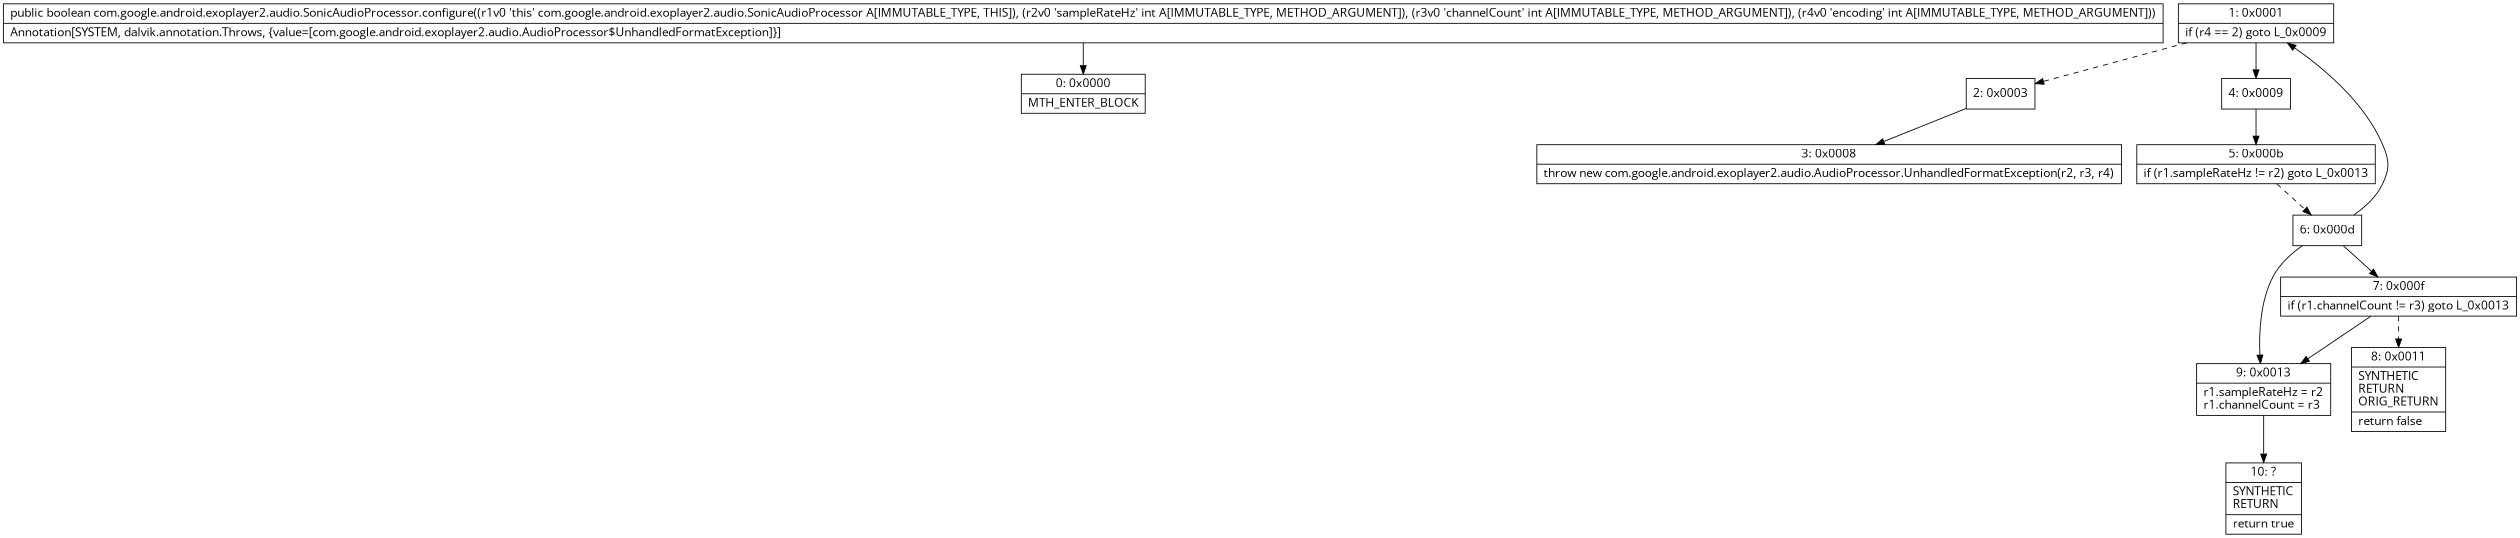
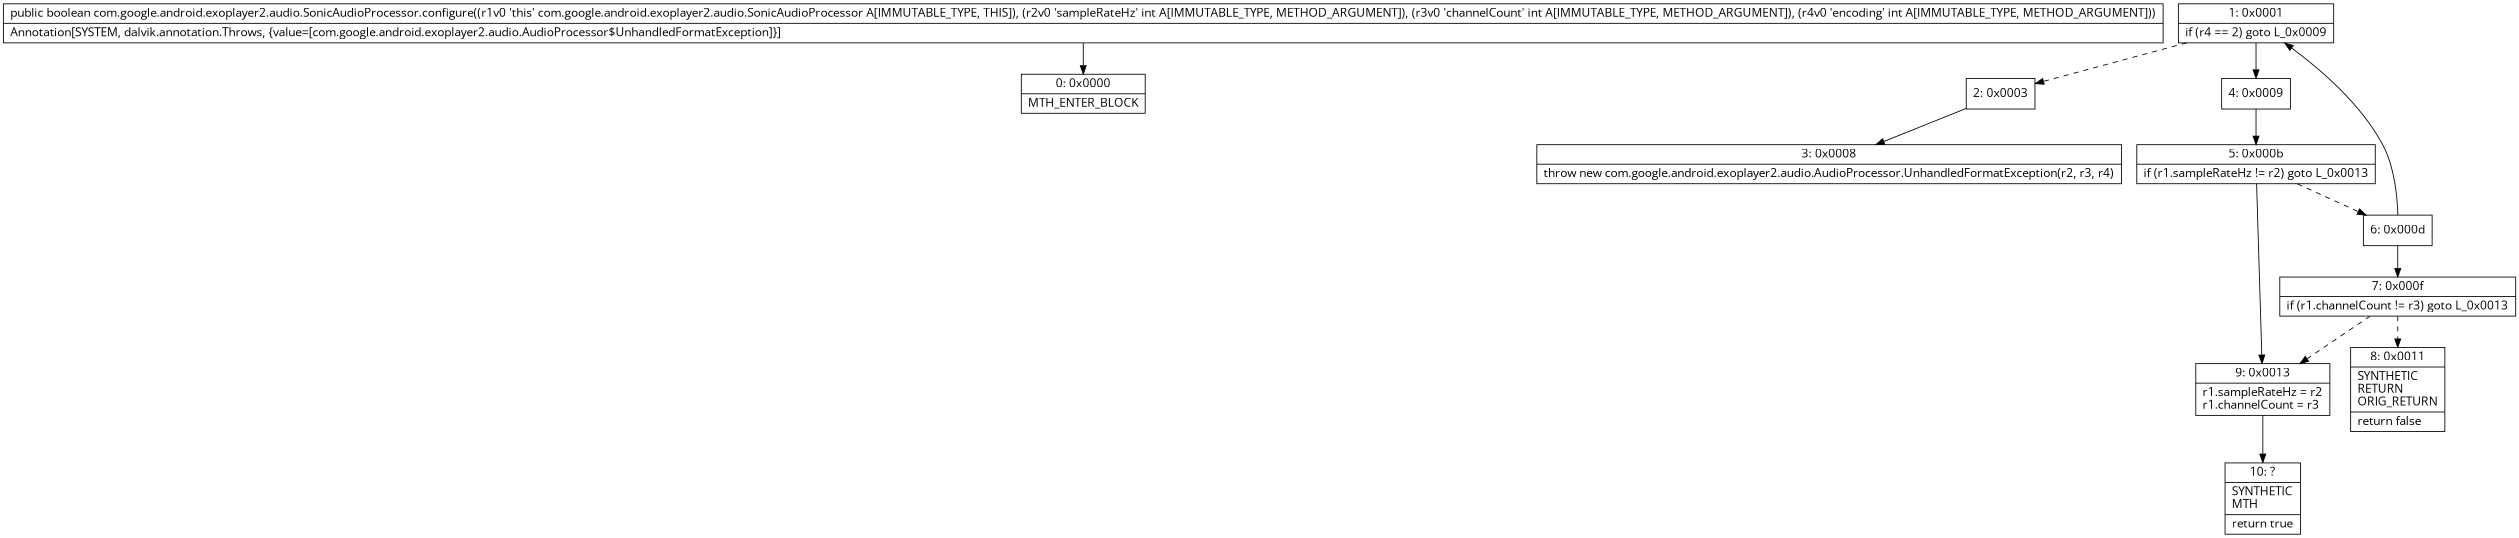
(2266, 294) -> (2259, 269)
(2339, 337) -> (2339, 337)
(2256, 504) -> (2245, 504)
